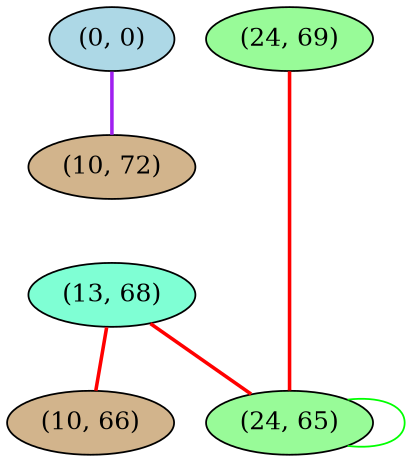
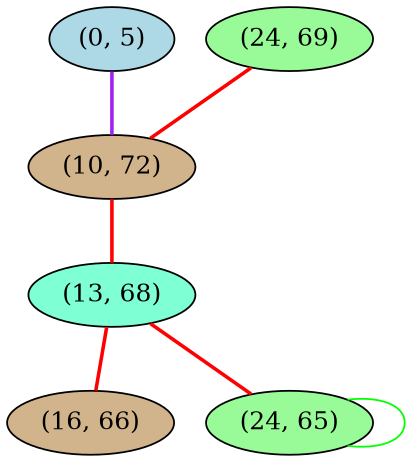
(112, 39) -> (112, 39)
none -> (112, 231)
(290, 231) -> (201, 103)
(91, 423) -> (91, 423)
